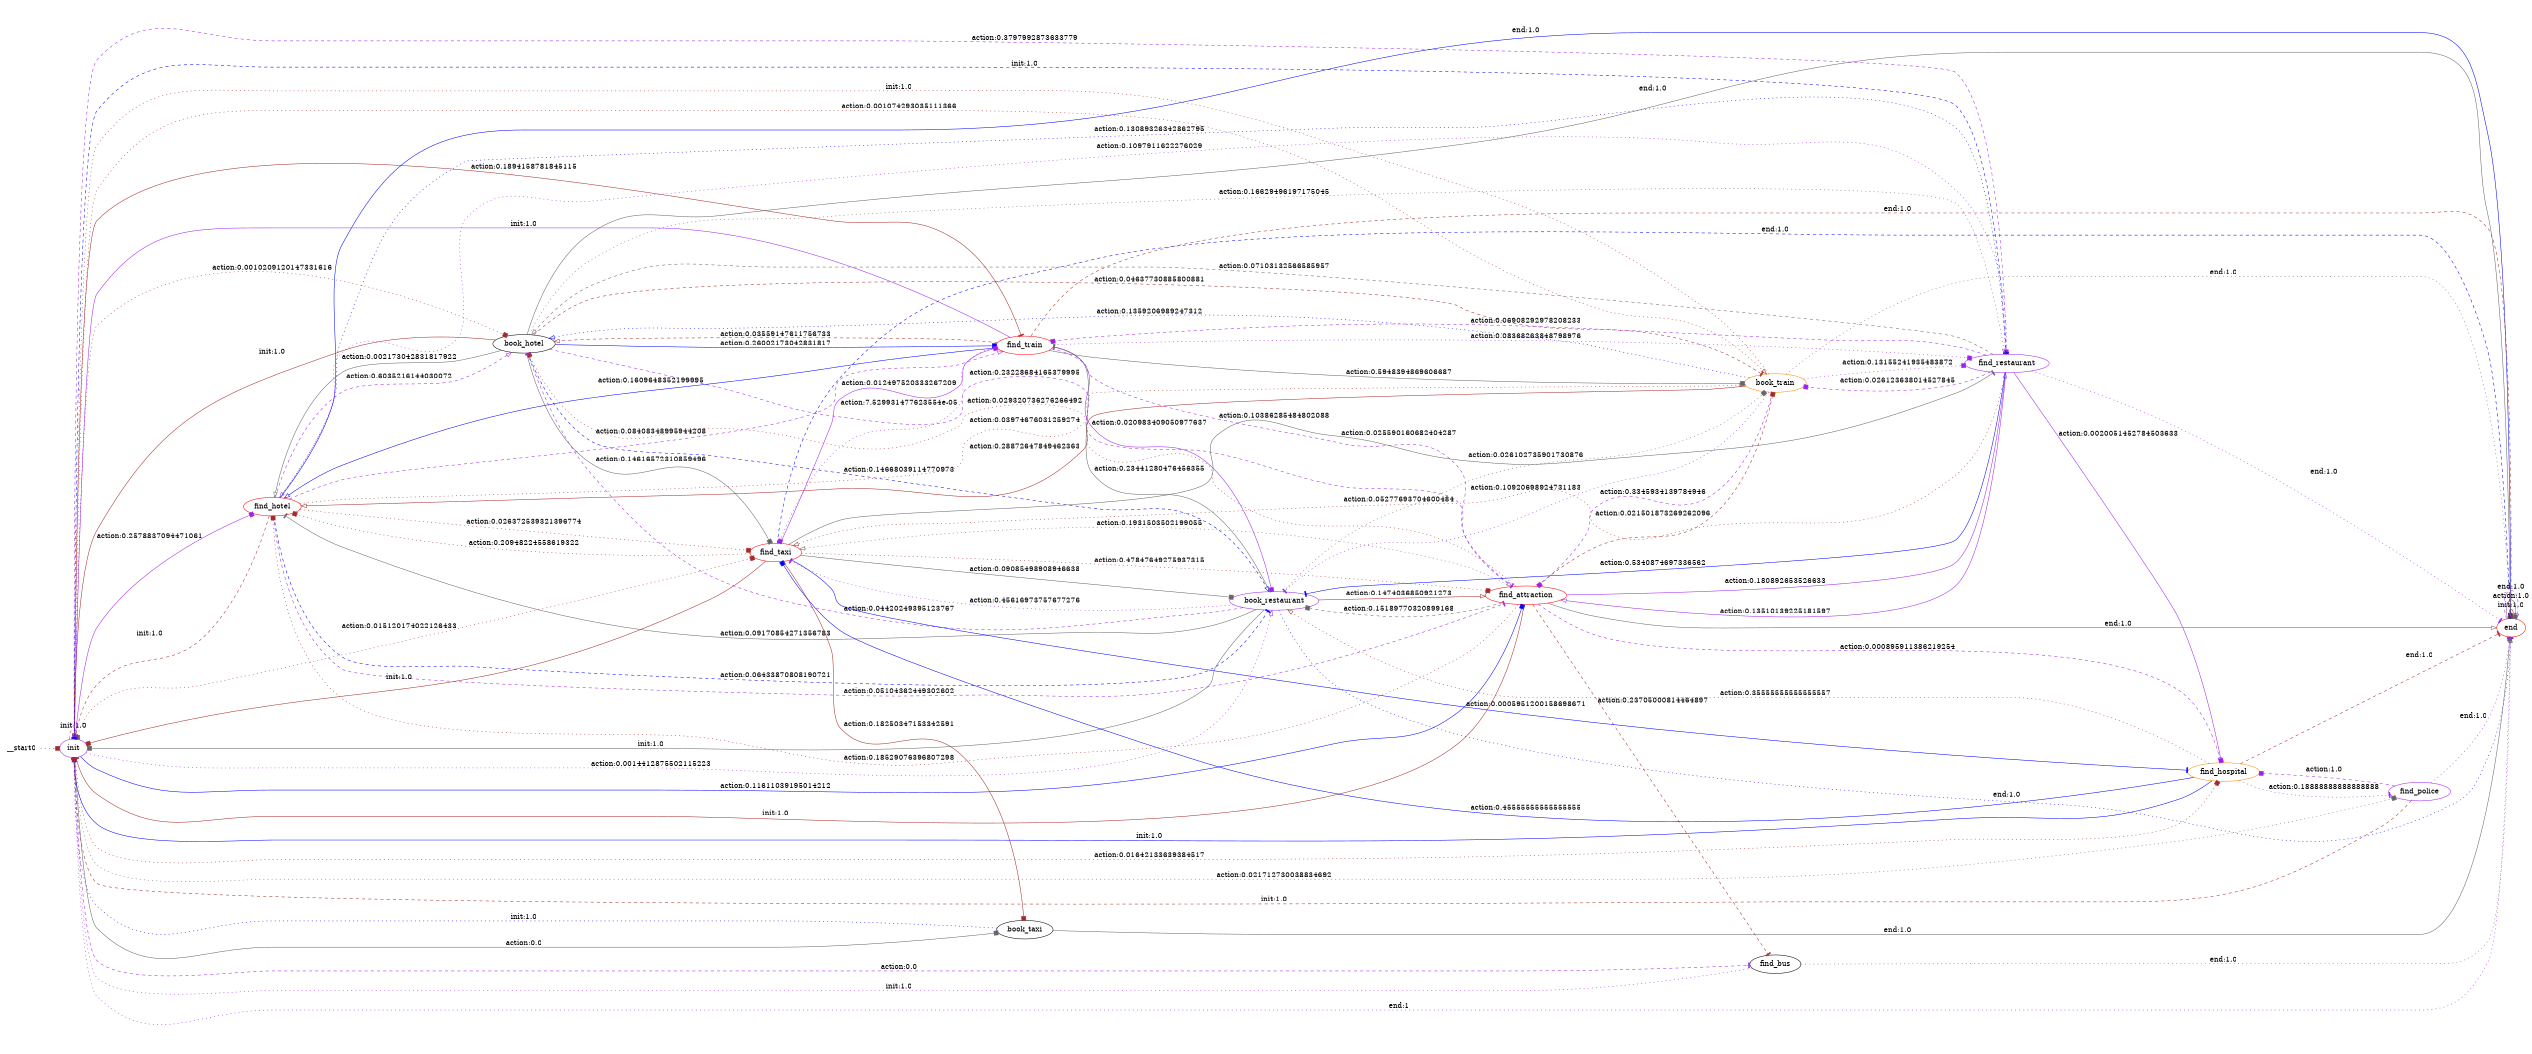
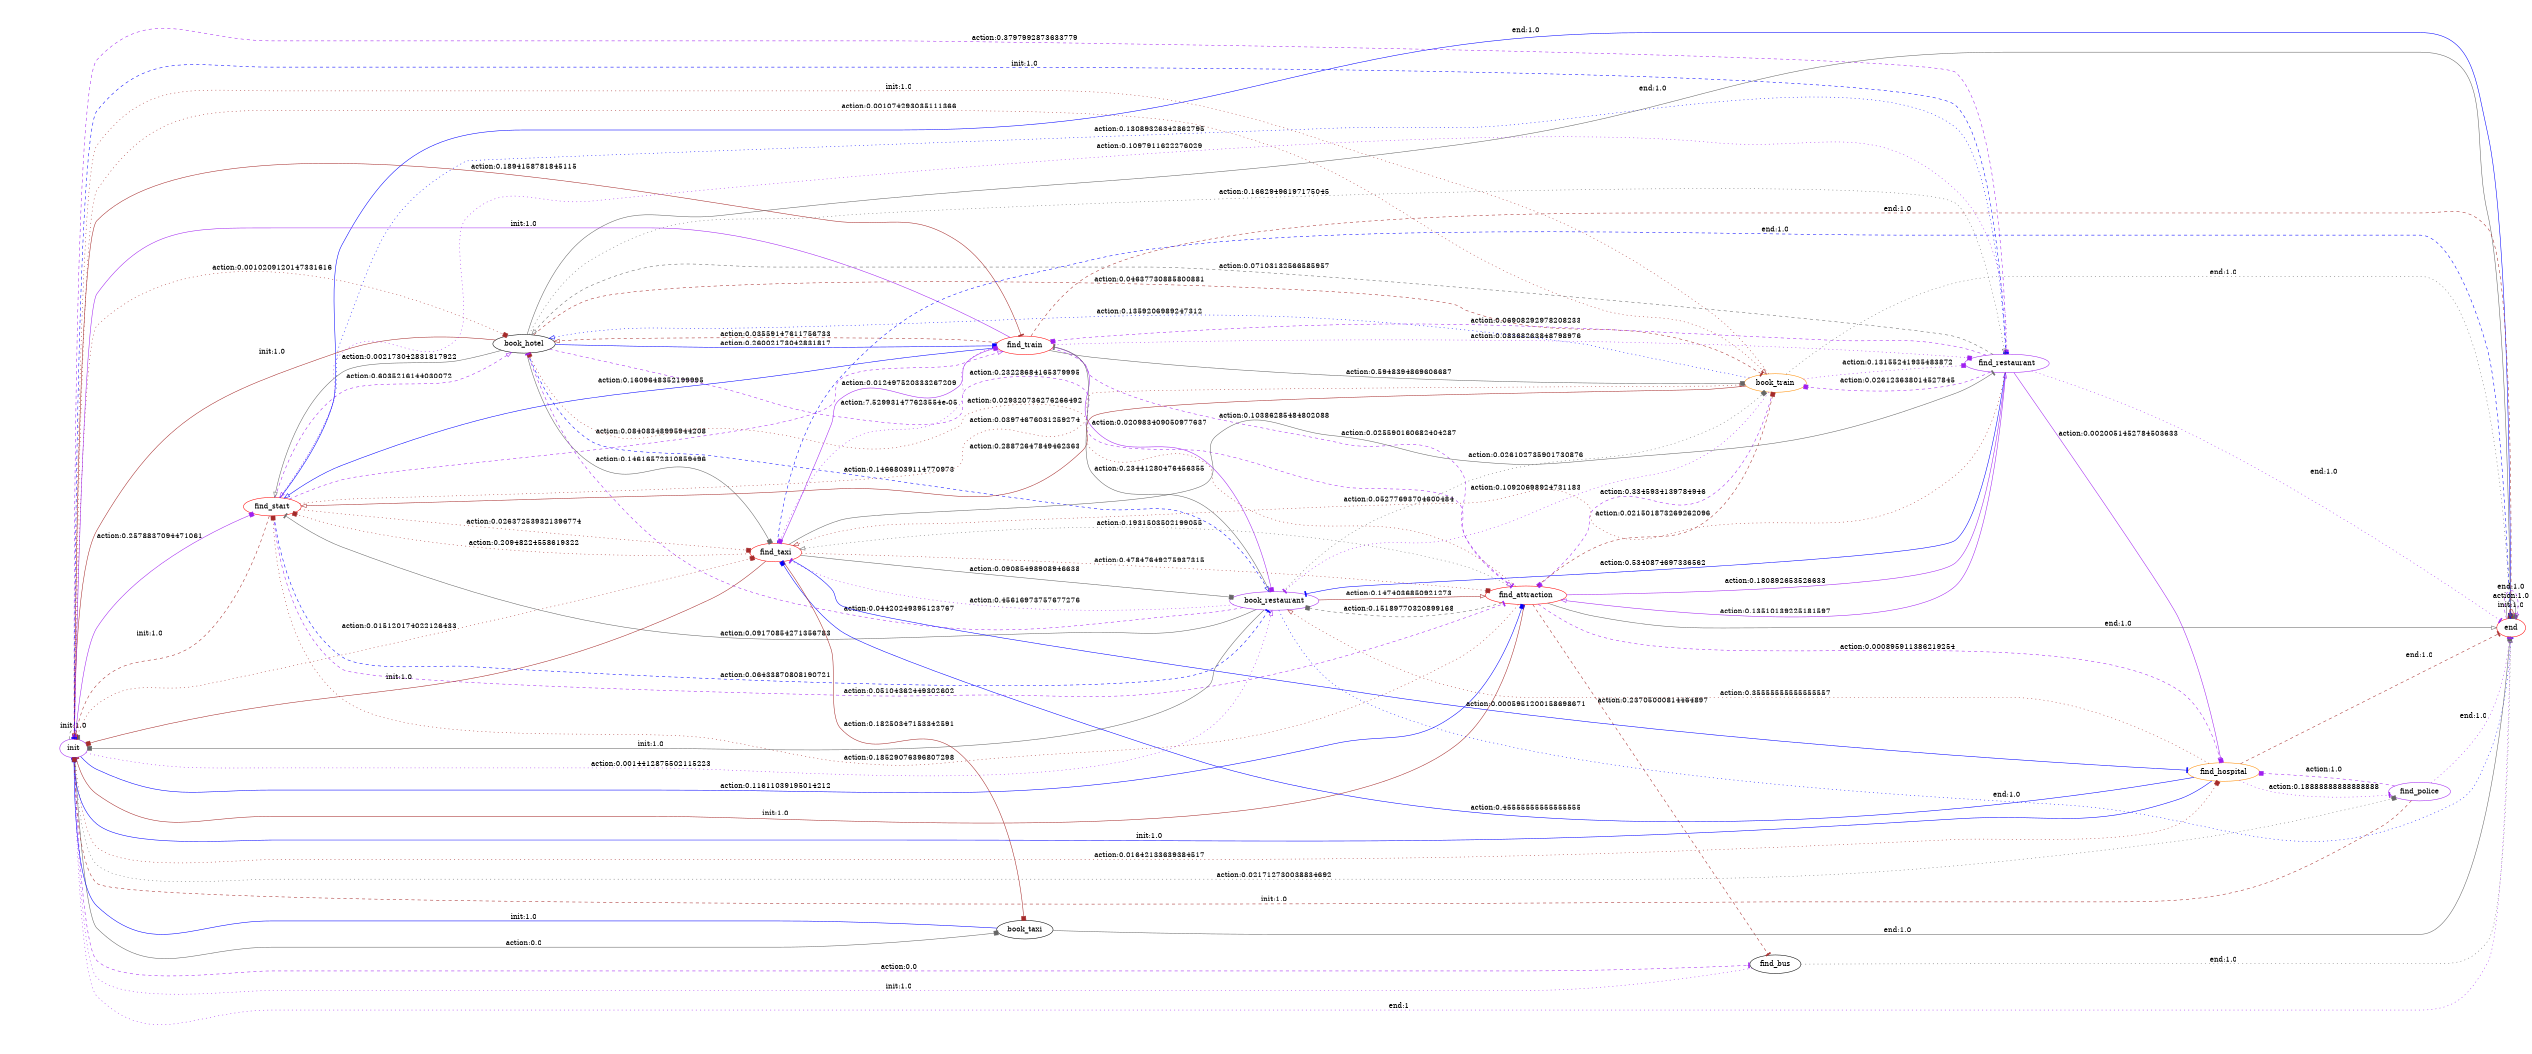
(272, 507) -> (272, 507)
(22, 748) -> none
(469, 921) -> (469, 921)
